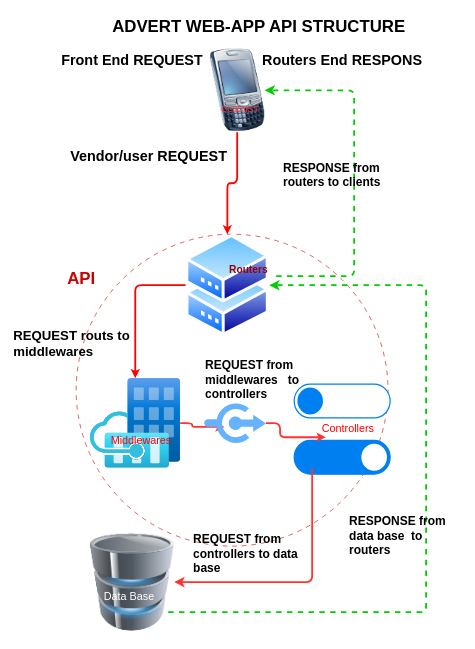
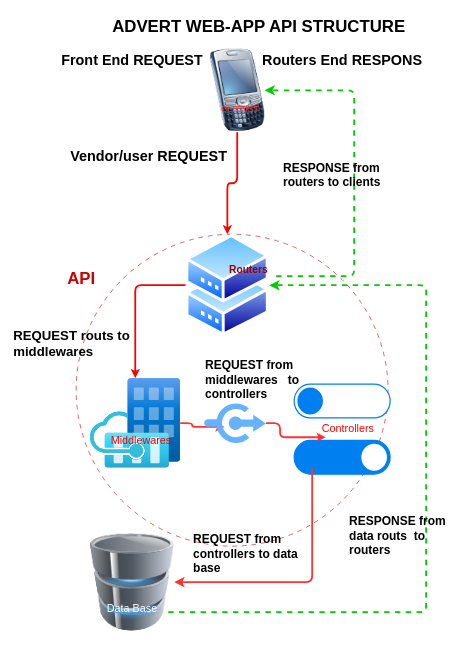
(404, 518) -> (406, 522)
(129, 597) -> (132, 609)
